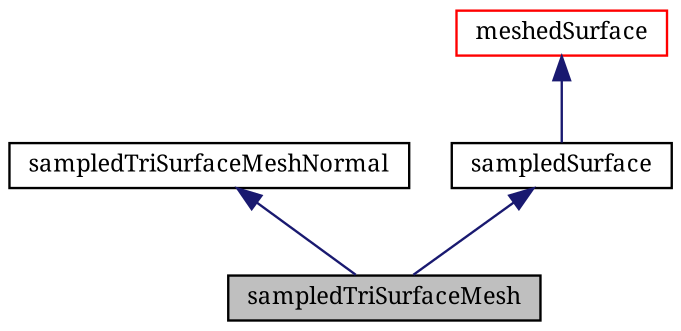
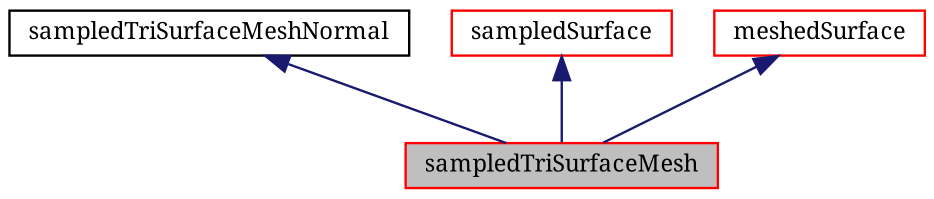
(562, 112) -> (680, 105)
(562, 166) -> (562, 33)
(384, 298) -> (562, 166)
